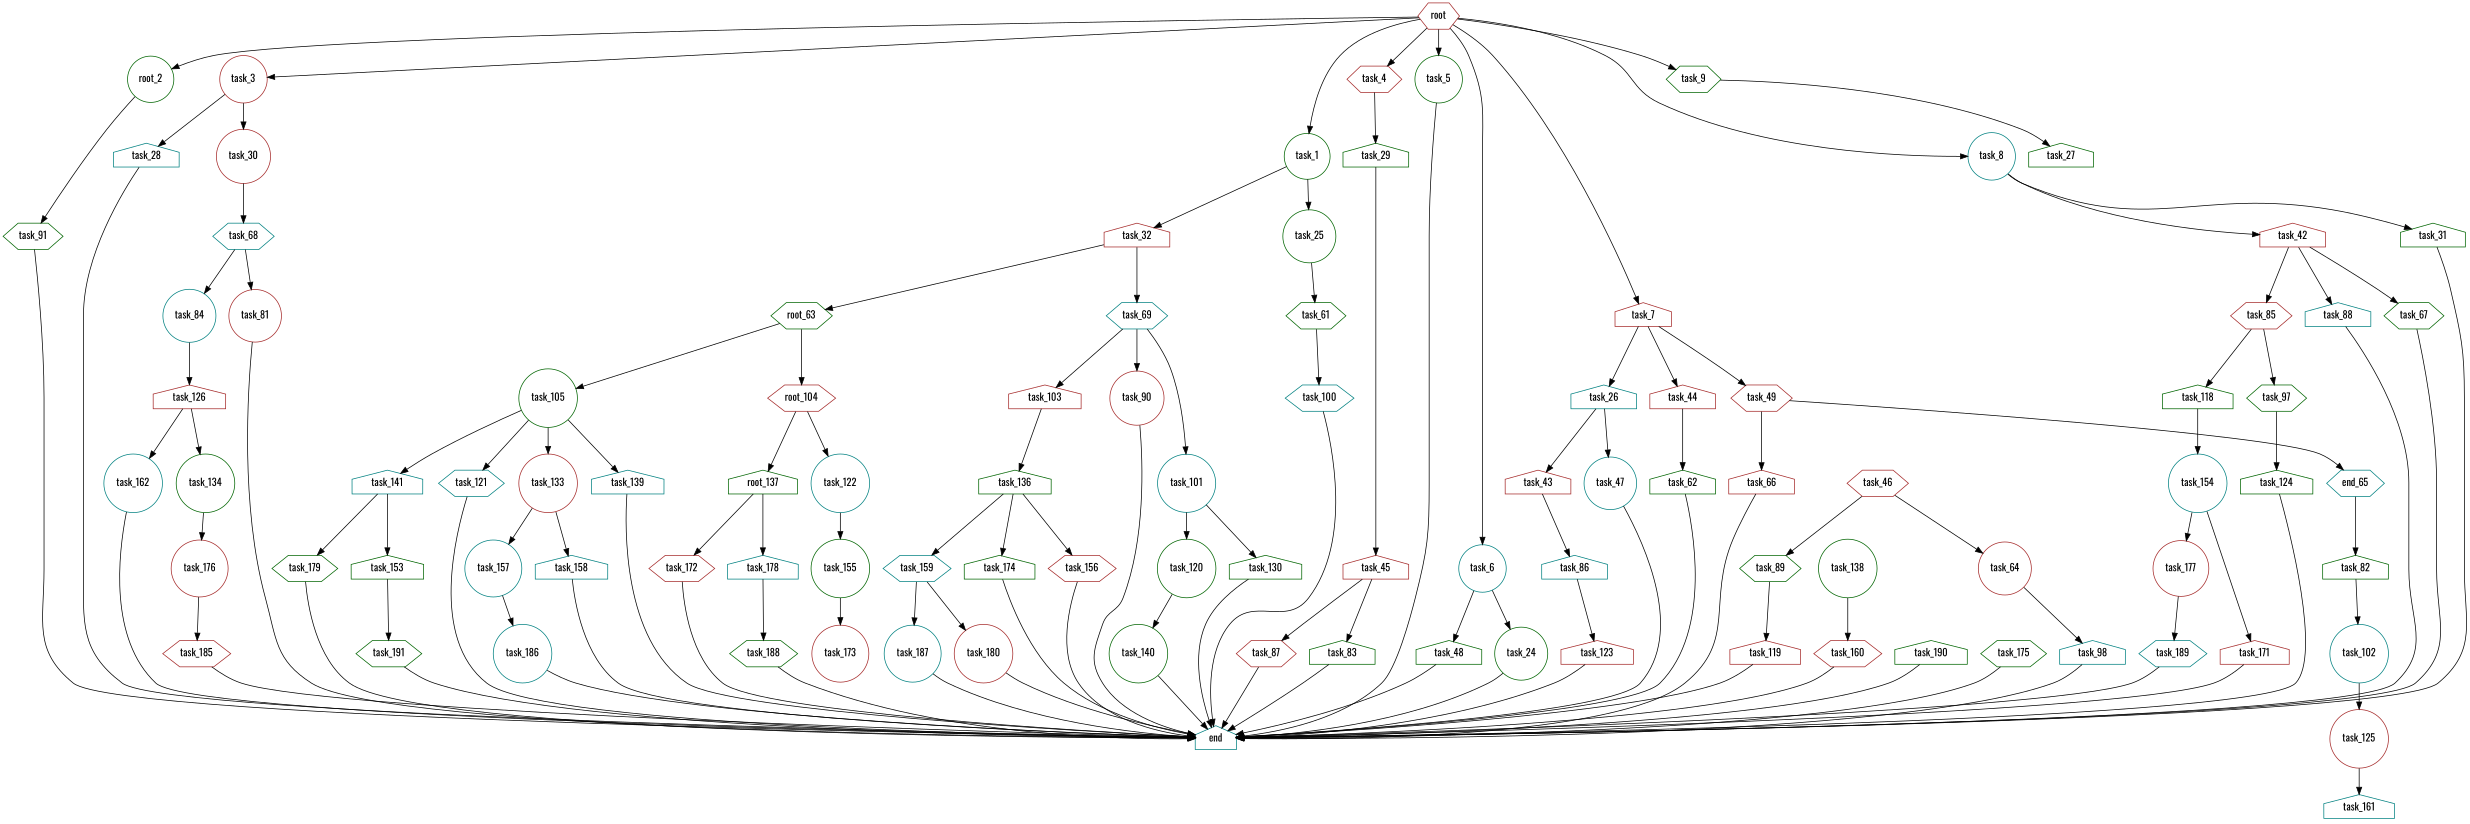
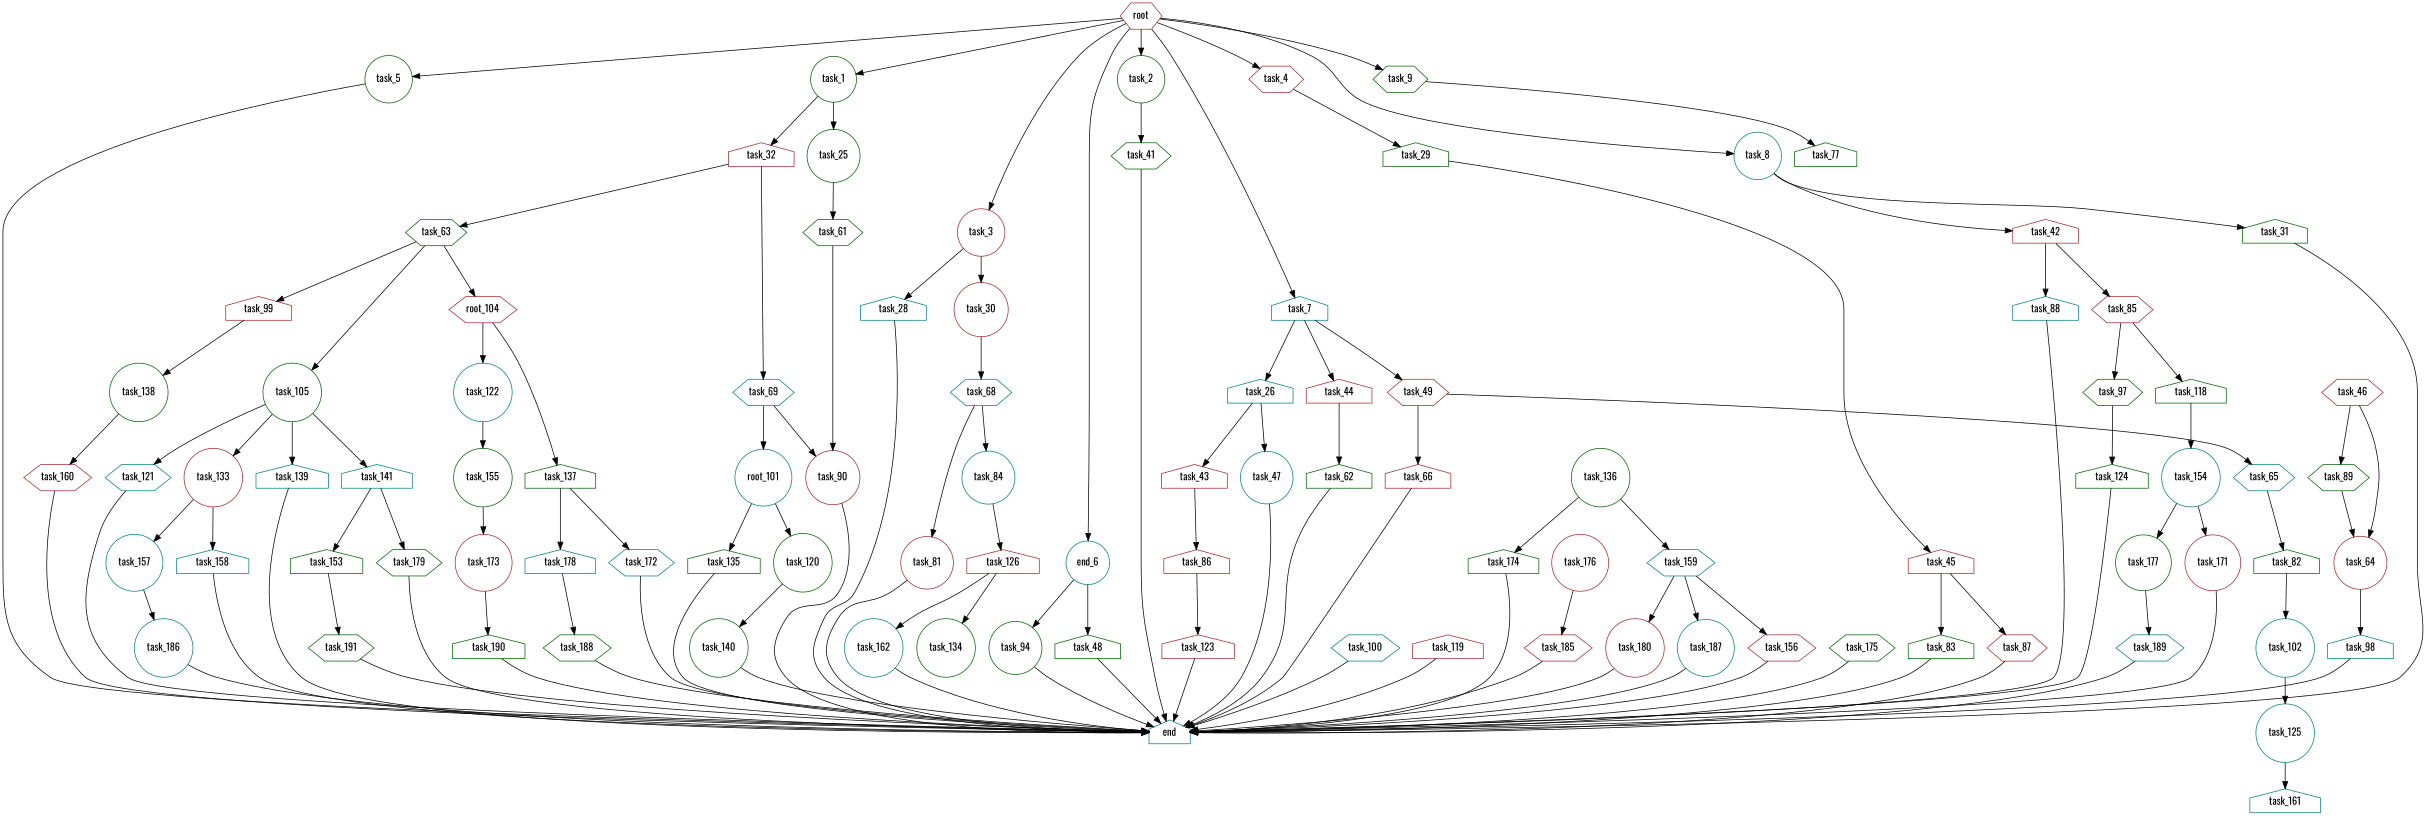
(151, 79) -> (1141, 79)
(2061, 156) -> (1826, 156)
(33, 236) -> (1141, 156)
none -> (259, 310)
(802, 316) -> (436, 232)
(1643, 316) -> (1300, 310)
(2414, 316) -> none
(1318, 353) -> (833, 345)
(1045, 398) -> none
(763, 483) -> (560, 478)
(1015, 483) -> (1601, 478)
(1187, 483) -> (763, 478)
(2356, 483) -> (2264, 478)
(1045, 522) -> (1729, 603)
(203, 523) -> none
(682, 568) -> (641, 563)
(1266, 568) -> (724, 563)
(1483, 568) -> (1088, 563)
(1575, 568) -> (1197, 563)
(2181, 568) -> (2143, 563)
(1768, 608) -> (2347, 510)
none -> (486, 609)
(1521, 654) -> (1015, 648)
(2255, 654) -> (2213, 563)
(2359, 739) -> (2285, 733)
